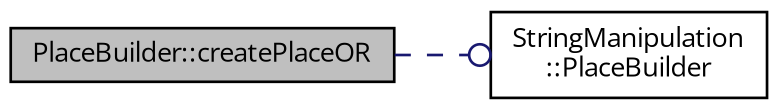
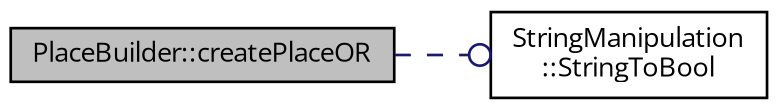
(629, 55) -> (629, 55)
